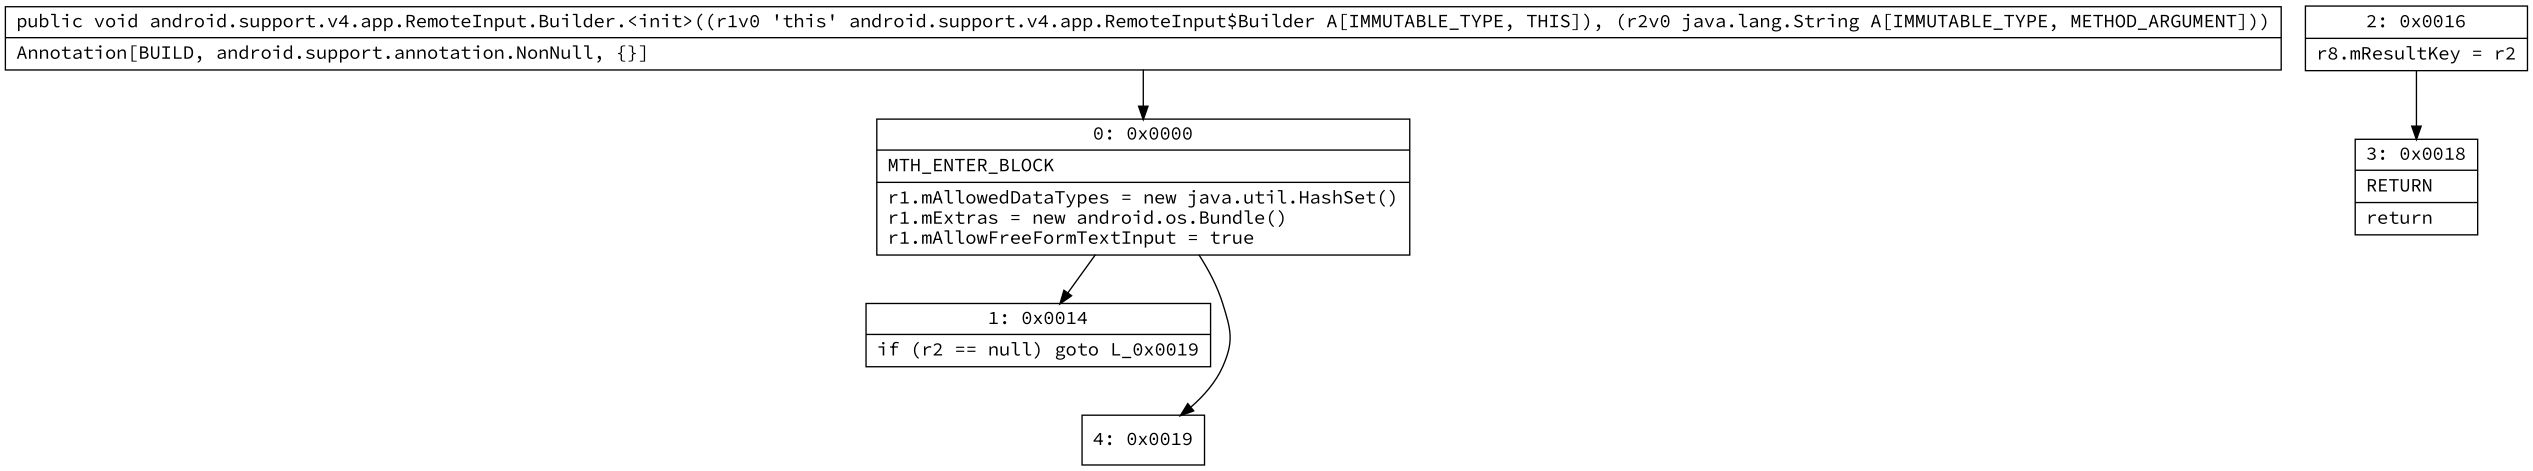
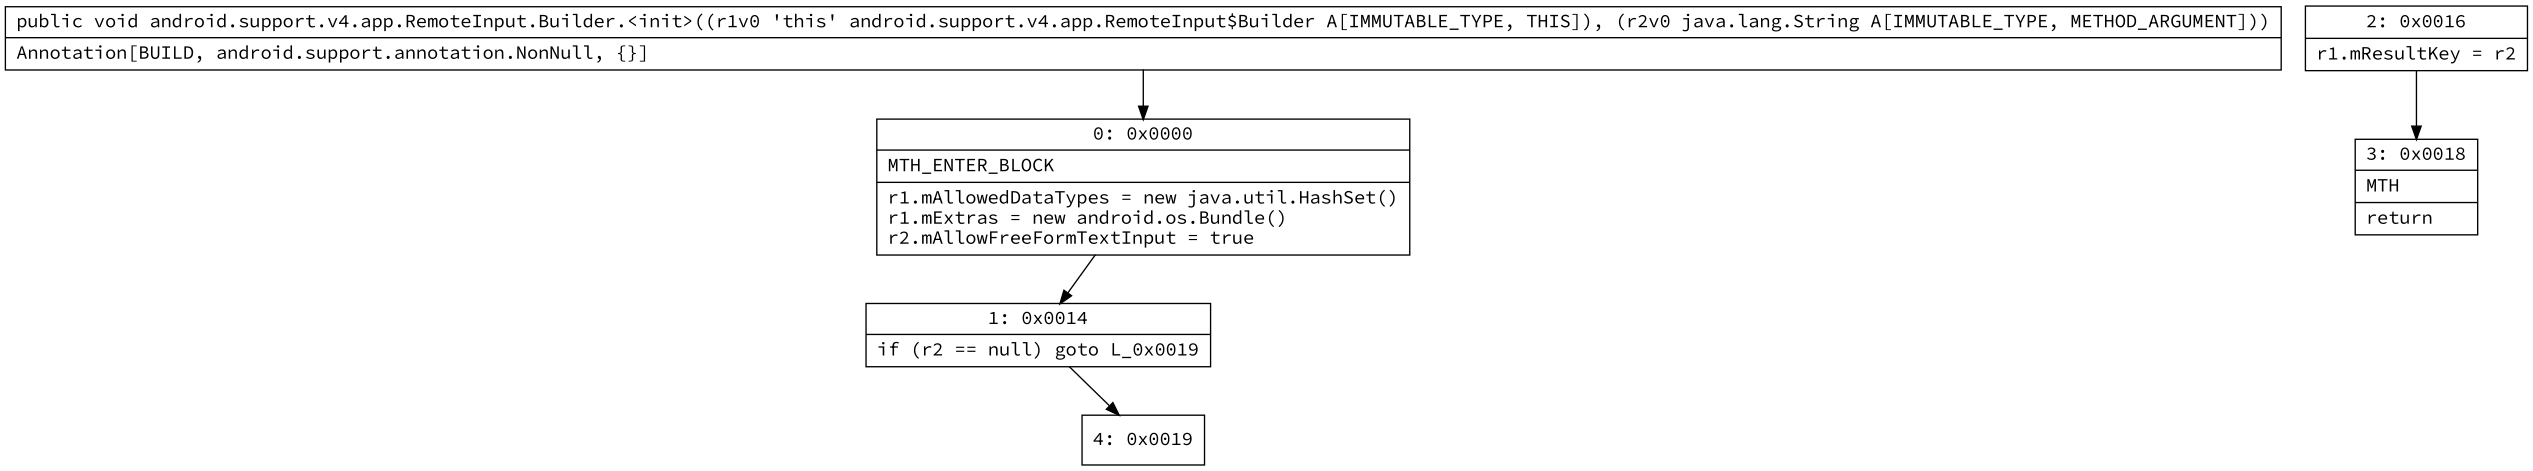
(2416, 54) -> (2416, 54)
(2400, 186) -> (2383, 186)
(1071, 238) -> (1071, 238)
(1230, 334) -> (1089, 386)
